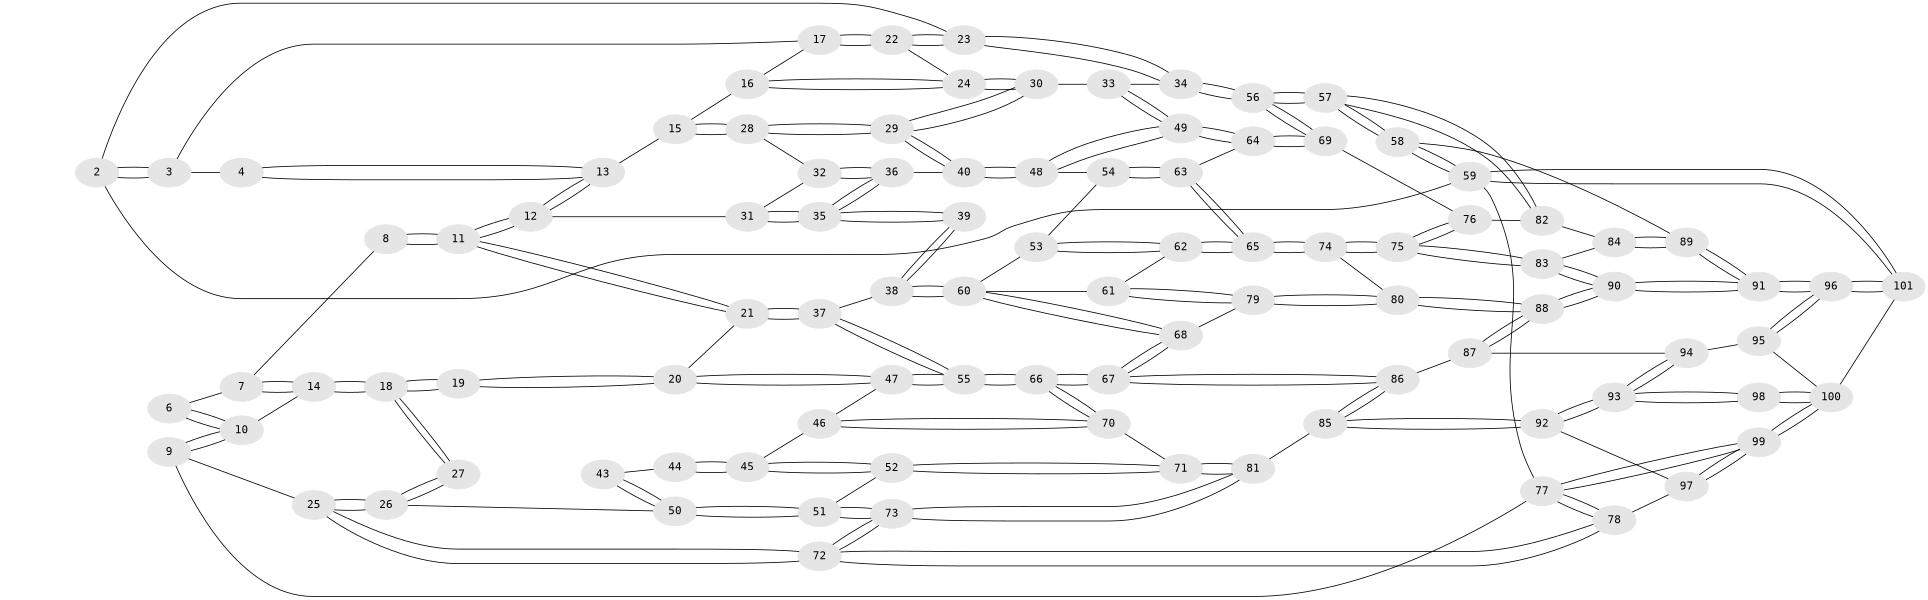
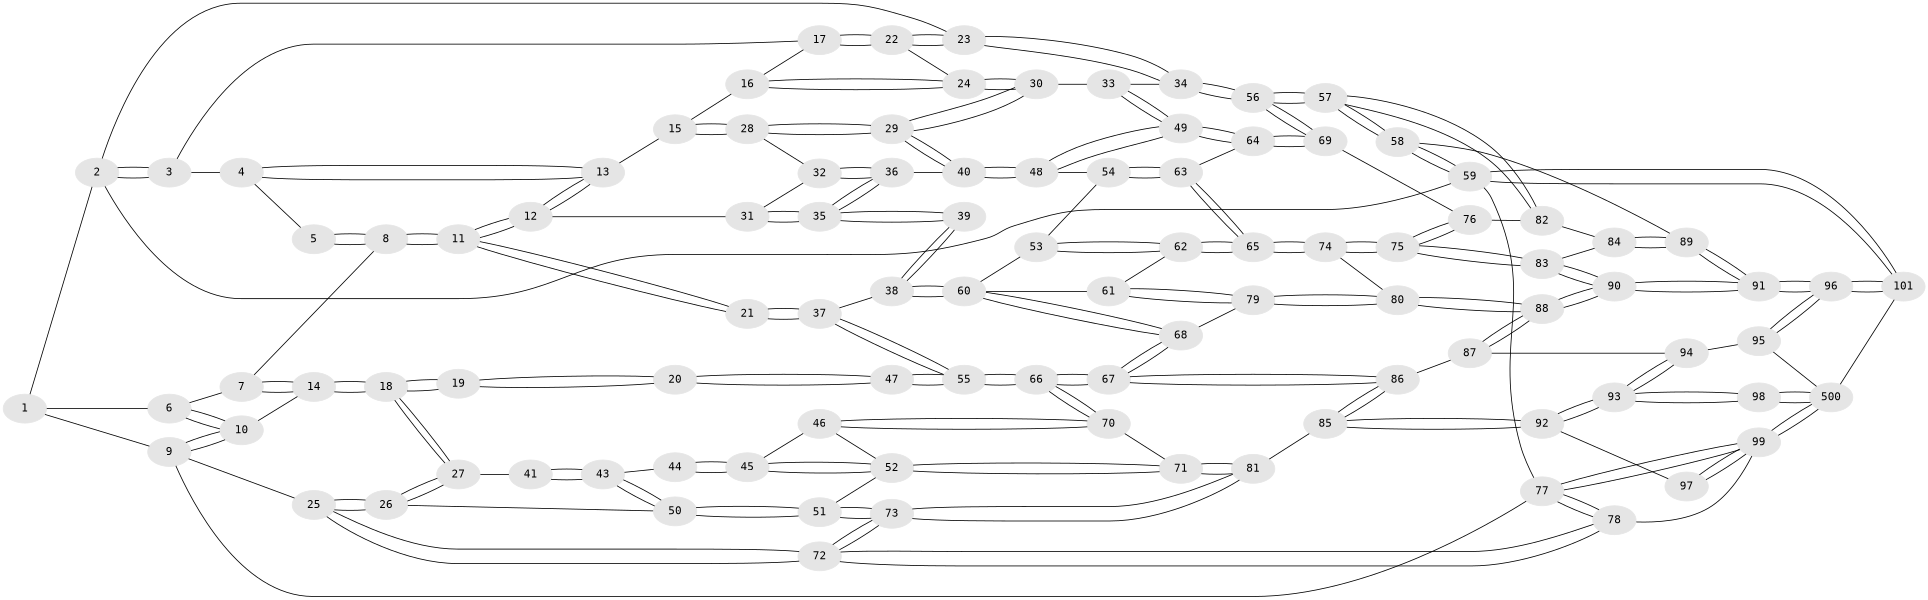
none -> (314, 239)
(711, 347) -> none
(1831, 397) -> (1831, 397)
(856, 402) -> (856, 446)
none -> (25, 409)
none -> (531, 474)
(1650, 503) -> (1706, 509)
